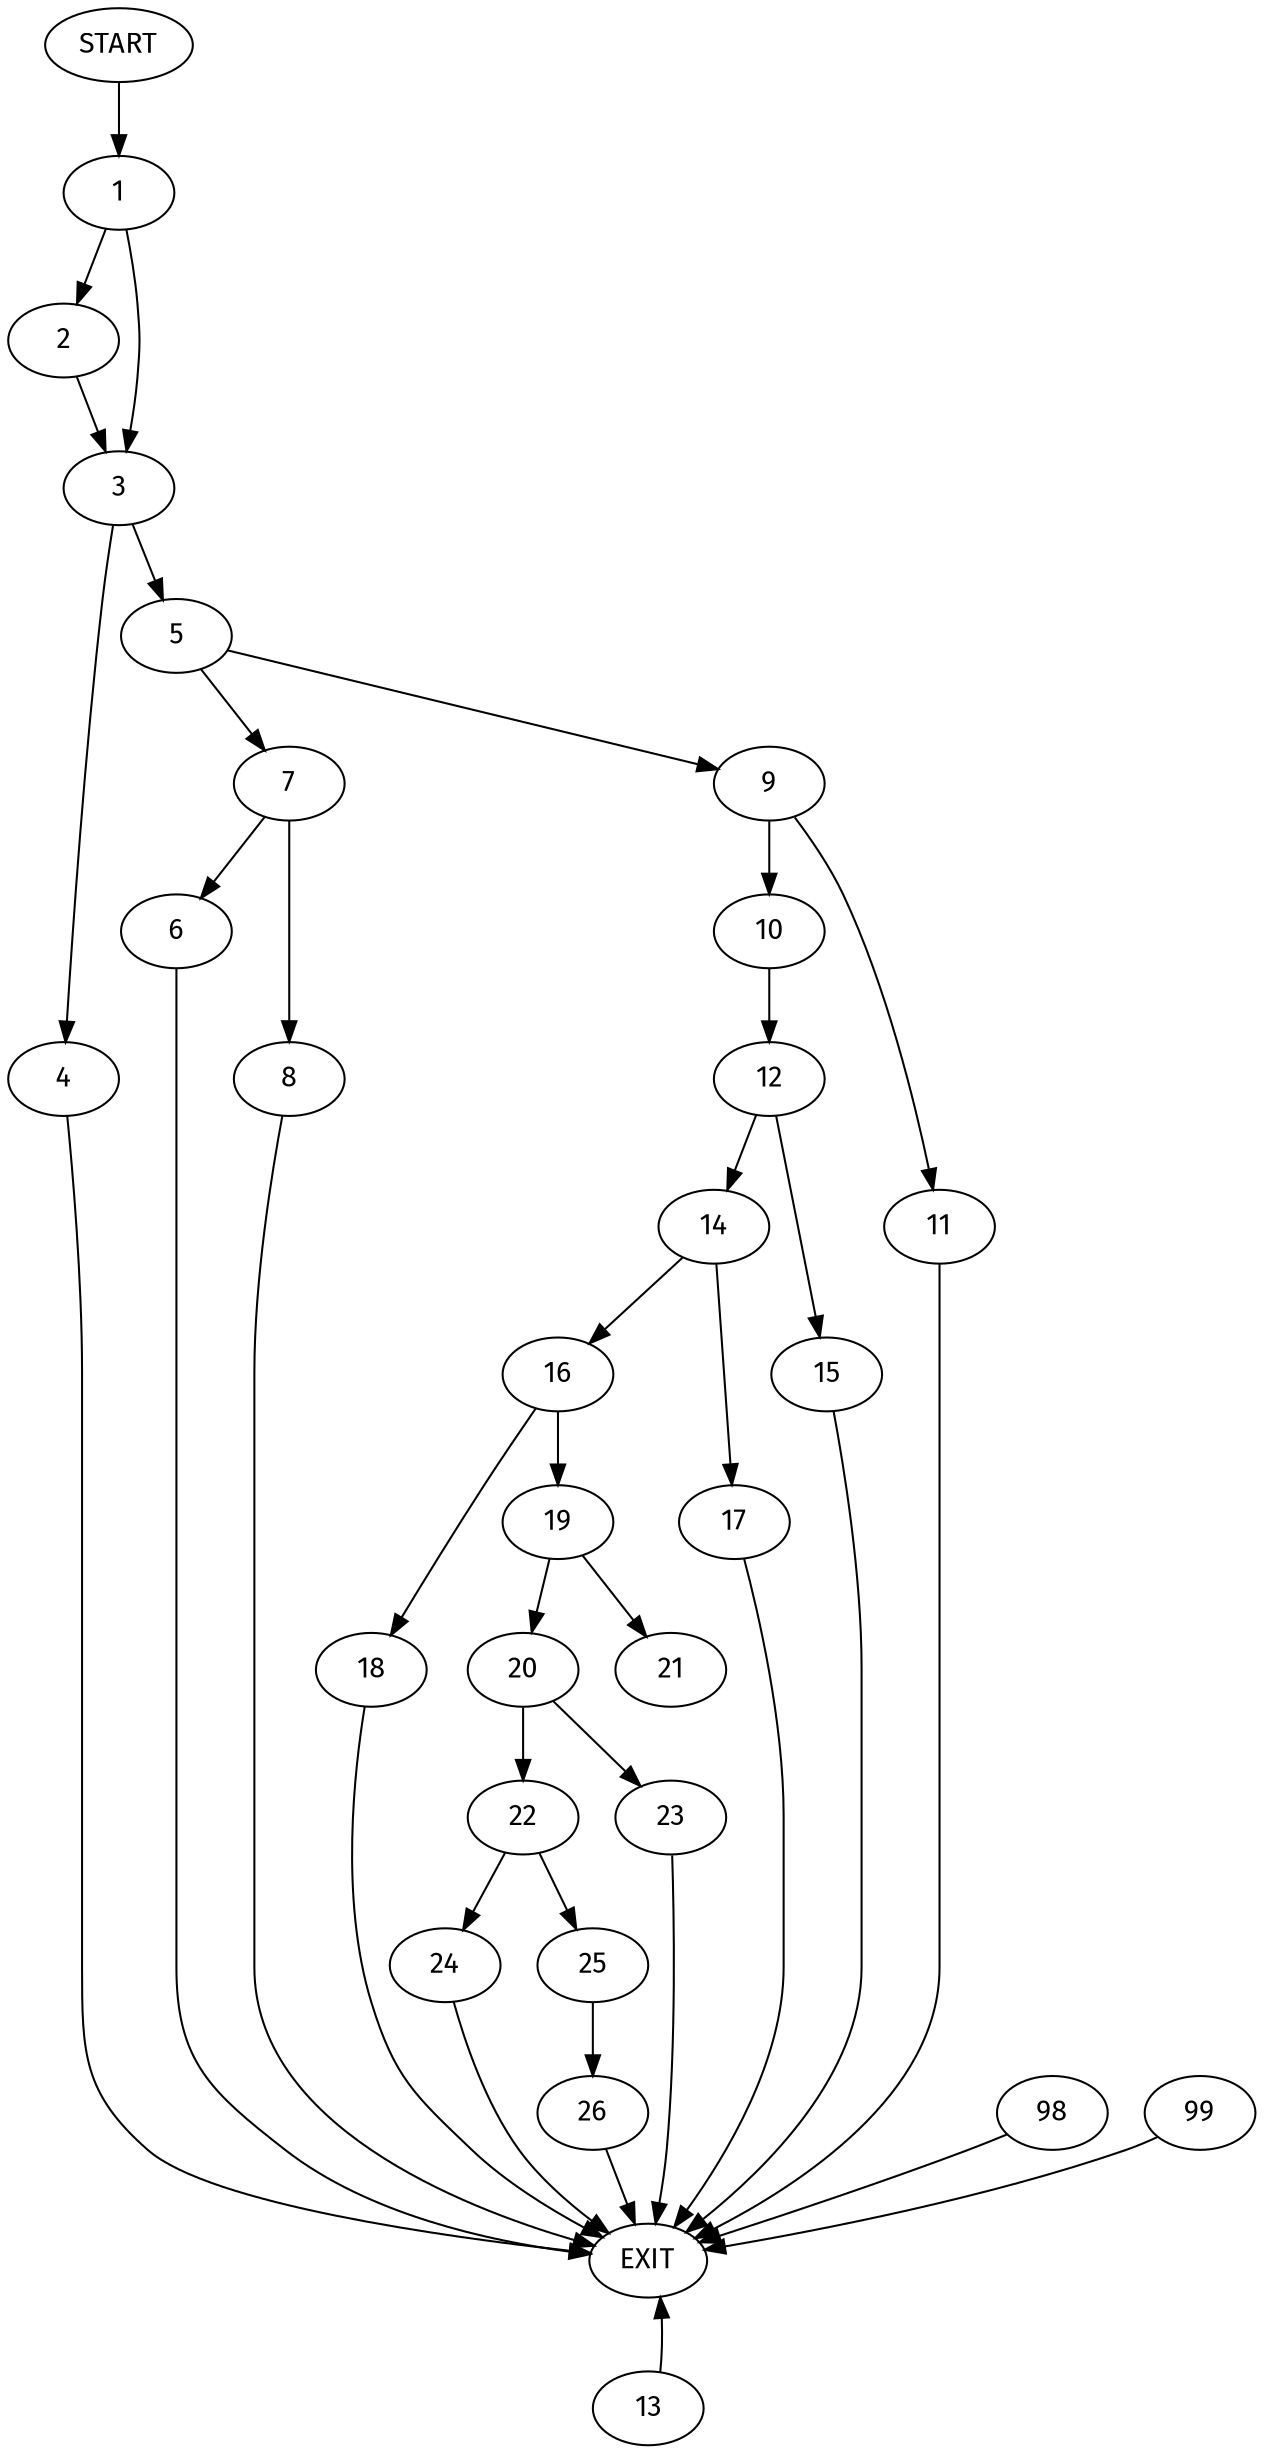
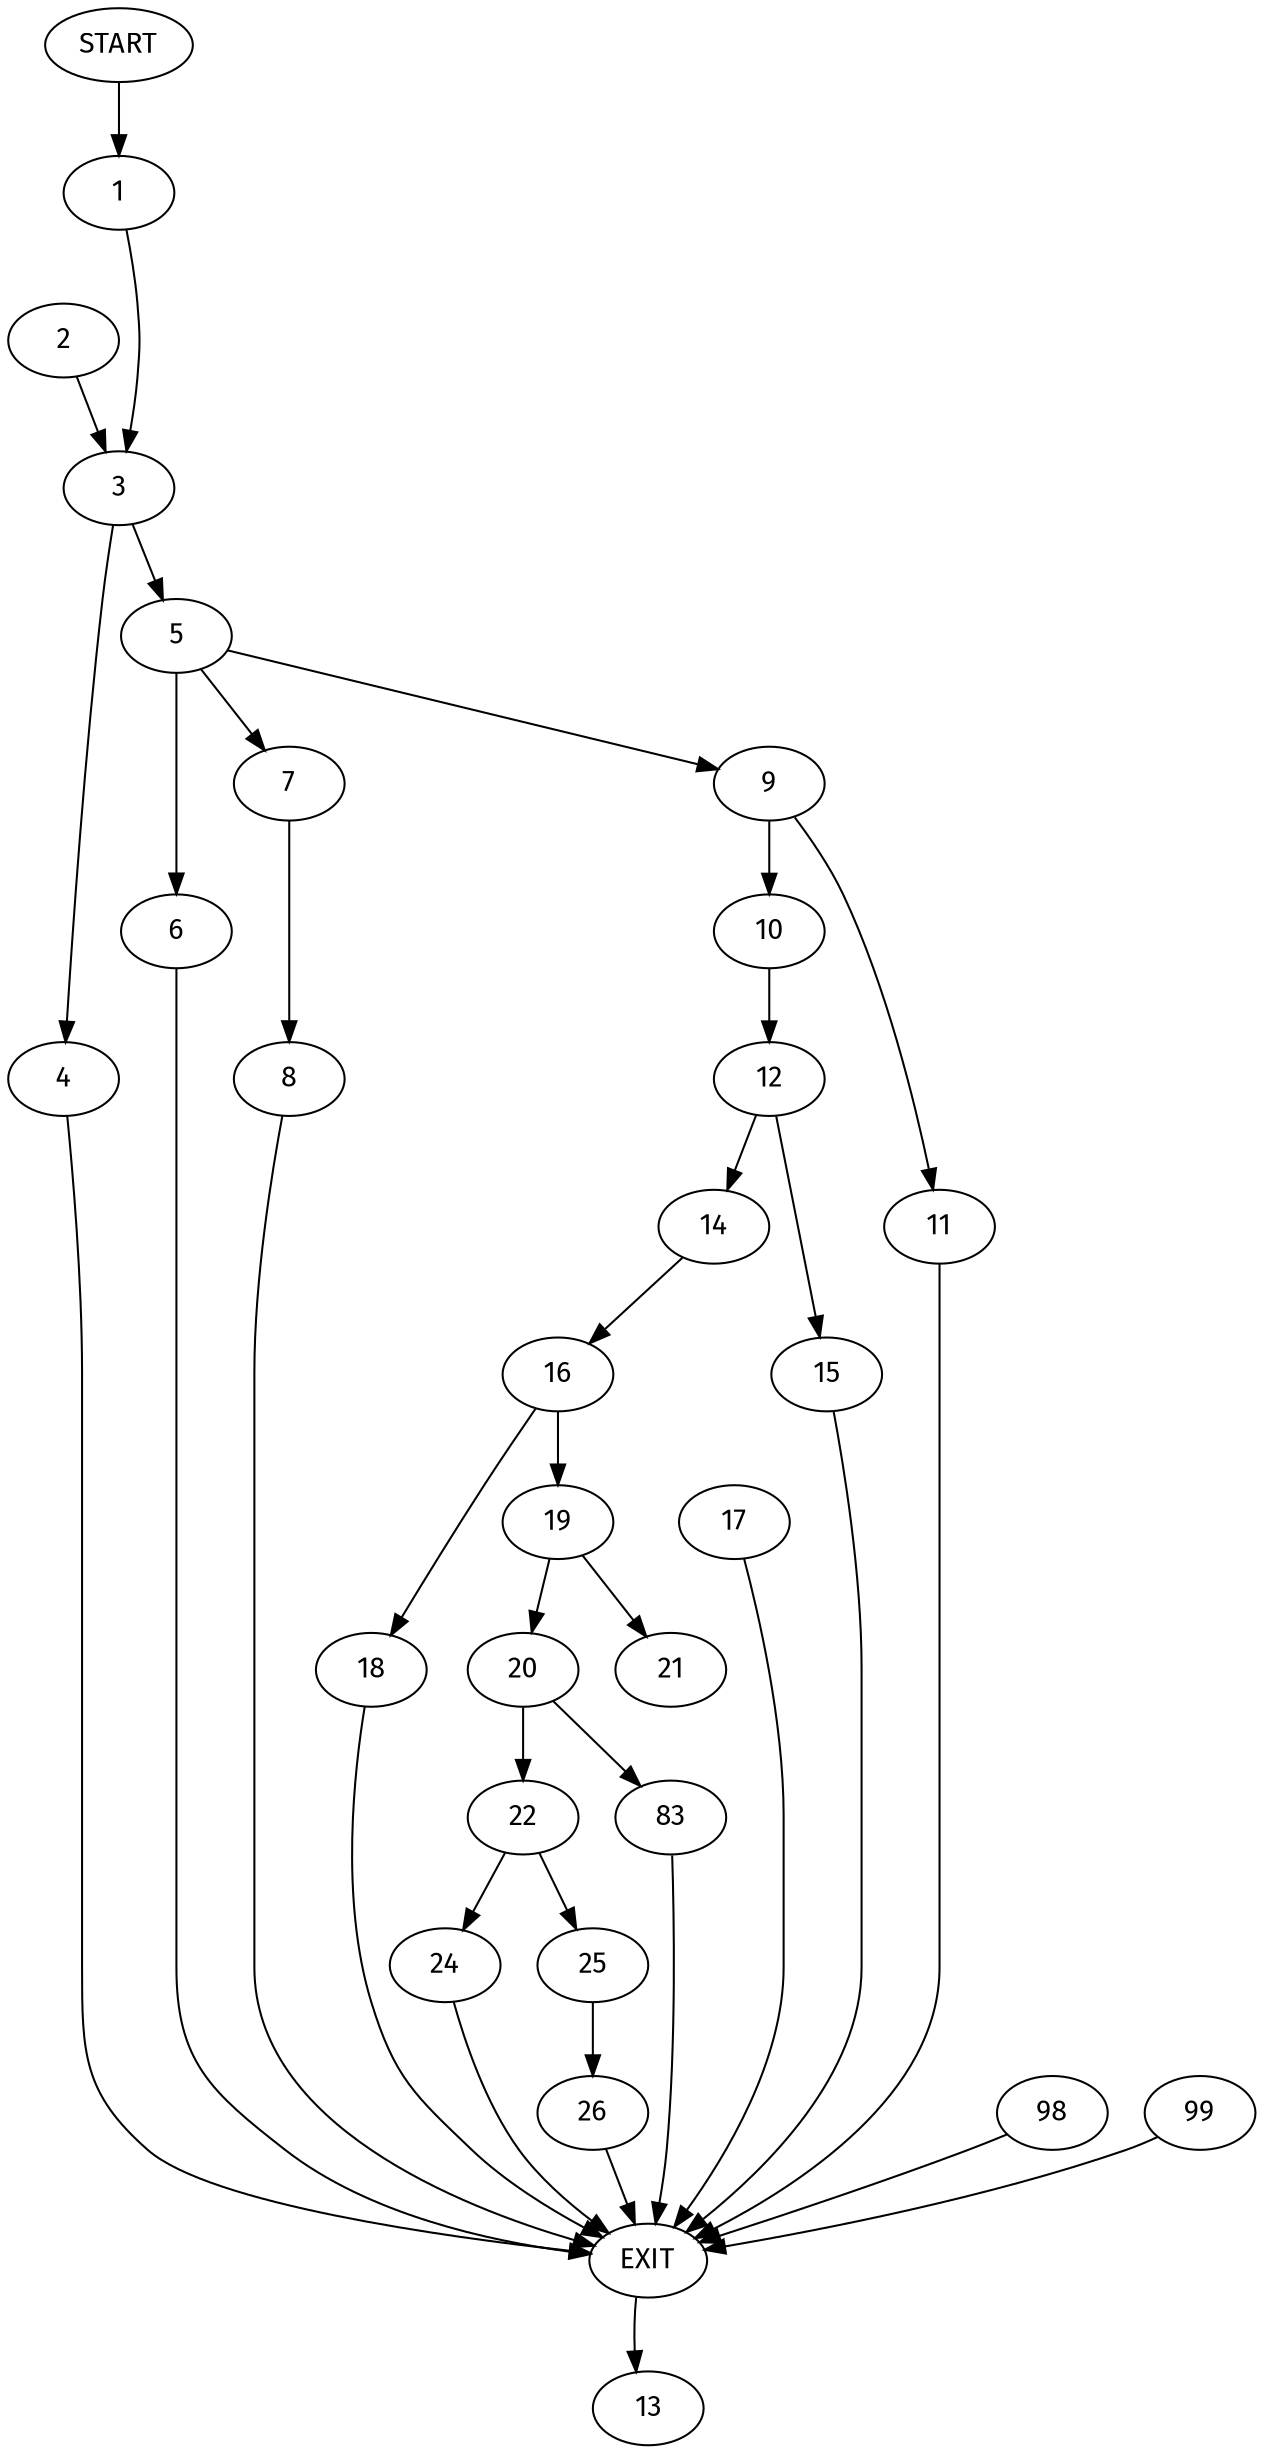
(95, 257) -> none
(239, 849) -> (176, 773)
(723, 1364) -> none
(671, 1818) -> (671, 1818)
(662, 2345) -> (635, 2324)
